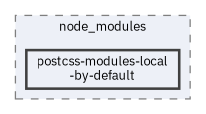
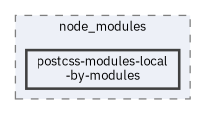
(103, 69) -> (103, 69)
